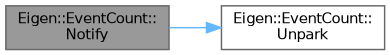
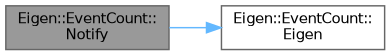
(303, 28) -> (303, 28)
